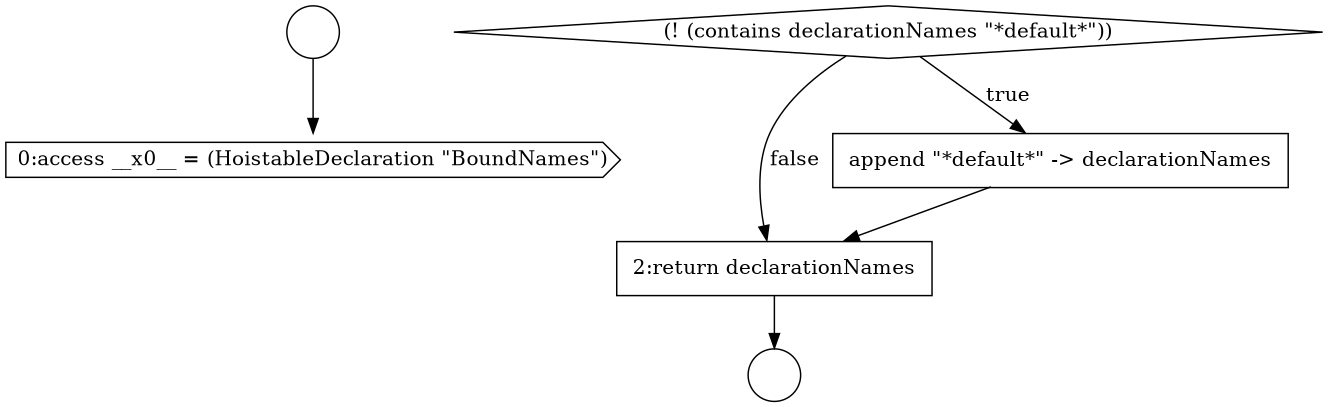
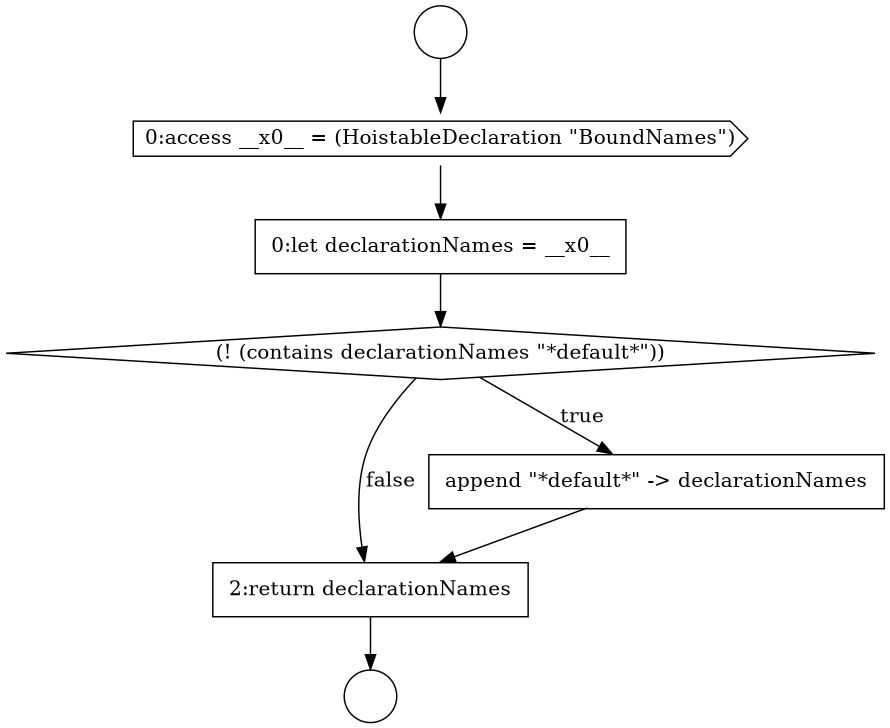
none -> (441, 246)
